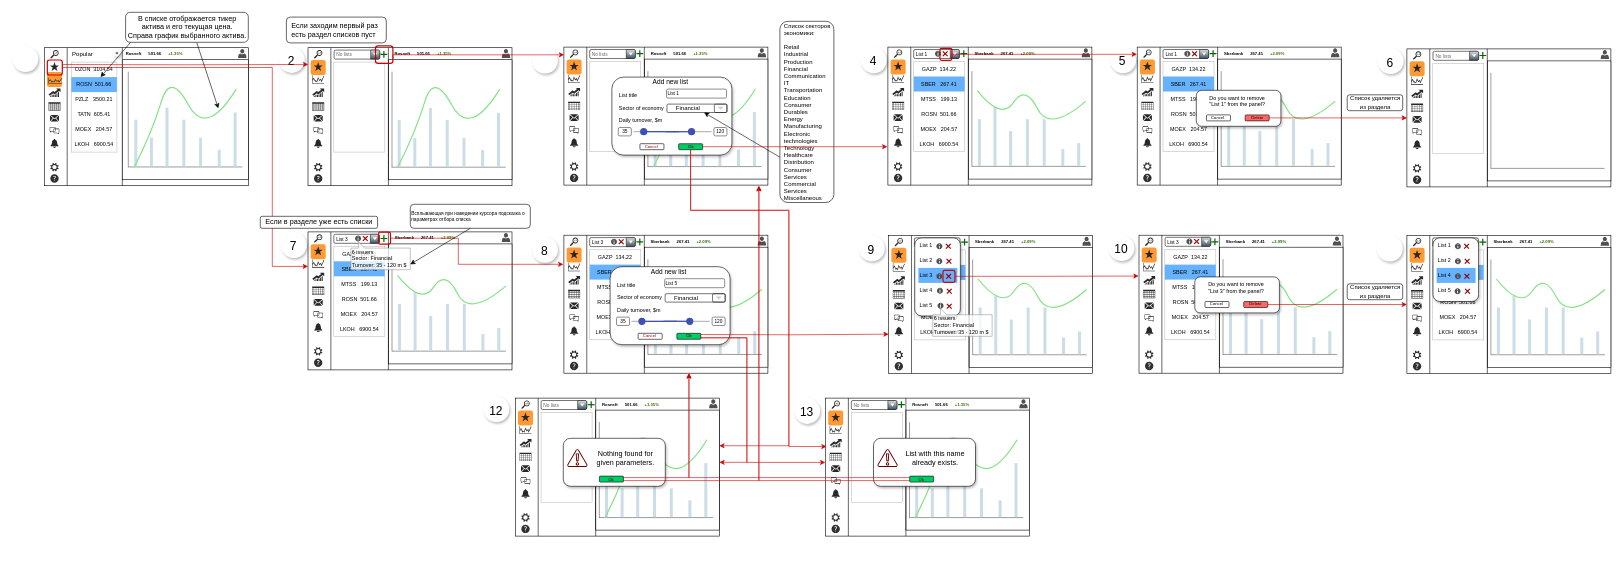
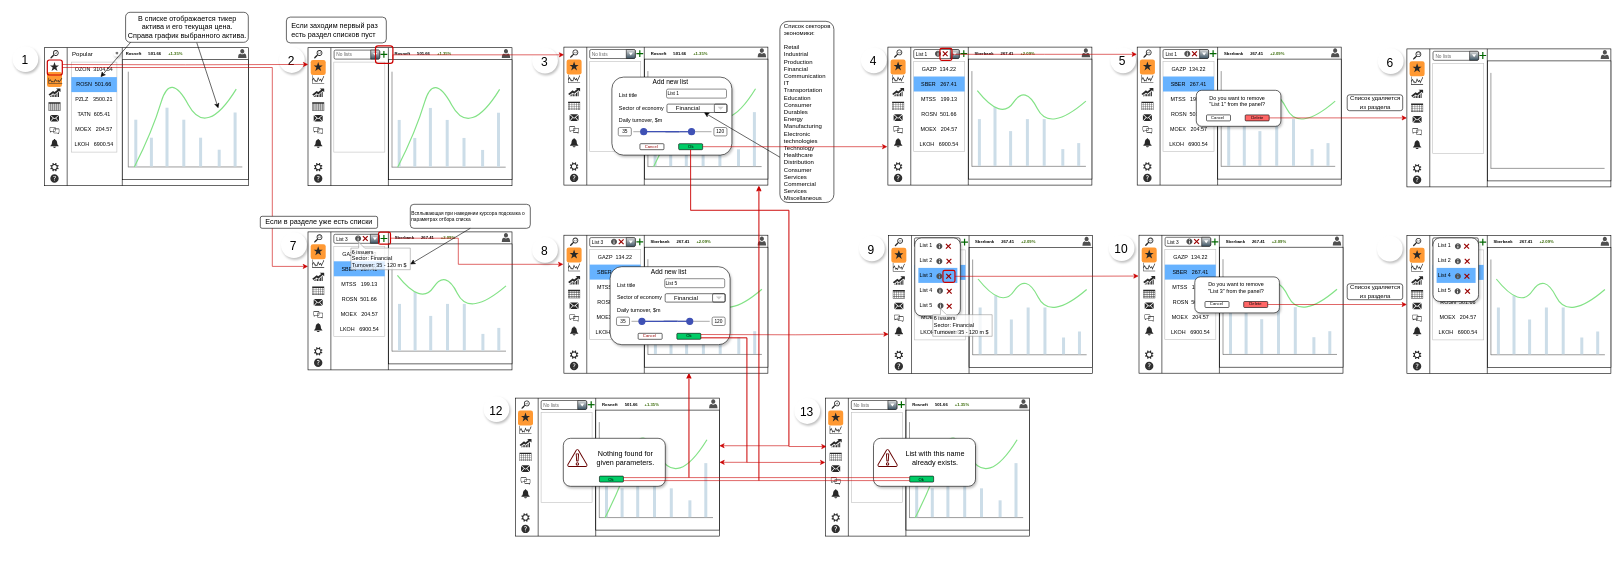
none -> (25, 60)
none -> (544, 61)
